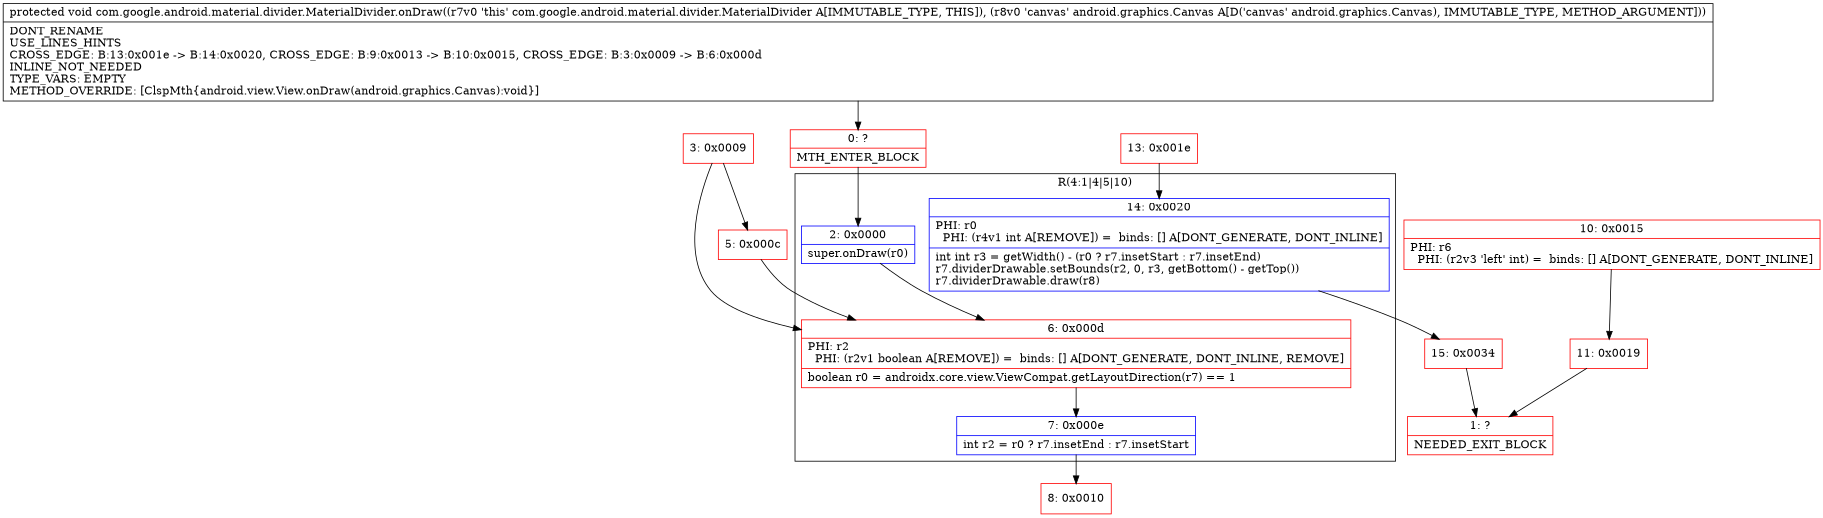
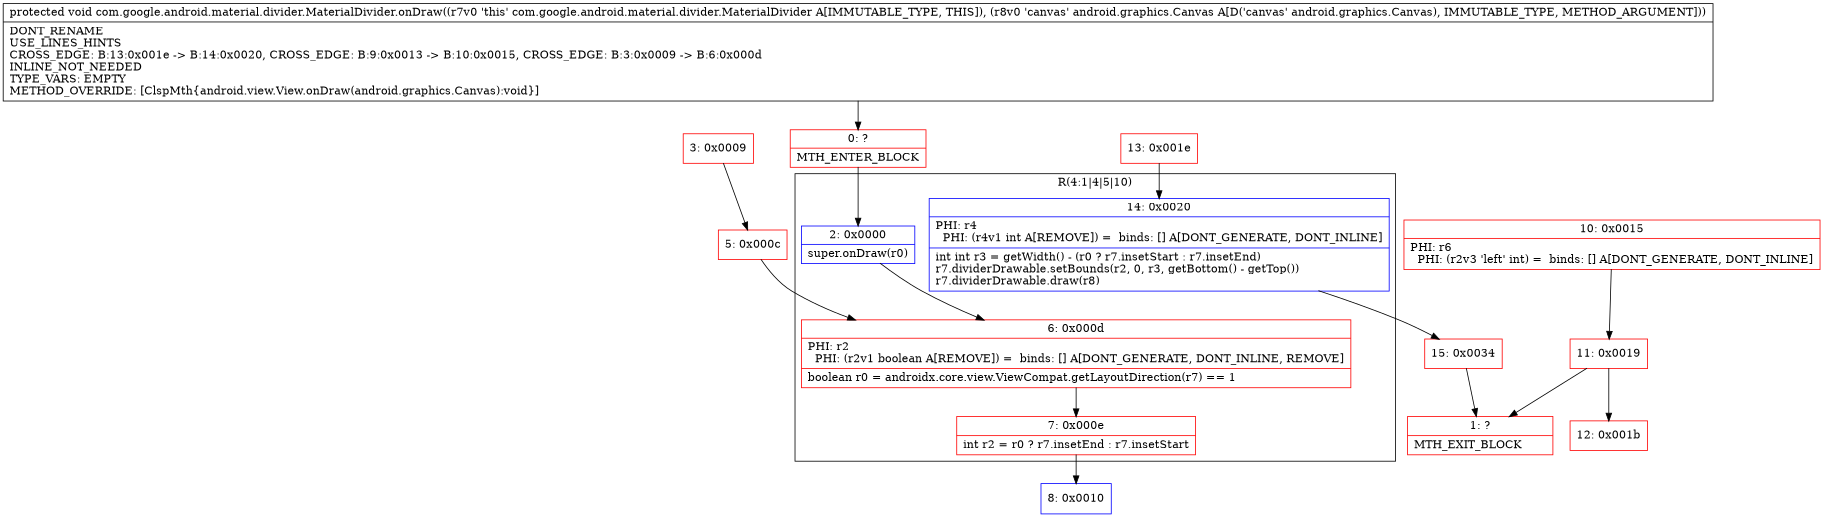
(958, 226) -> (958, 226)
(701, 273) -> none
(1076, 436) -> (1076, 436)
none -> (1609, 436)
(1480, 445) -> (1468, 445)
(1076, 499) -> (1076, 499)
